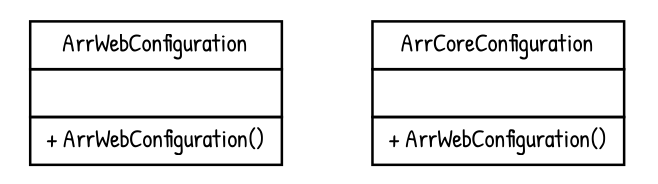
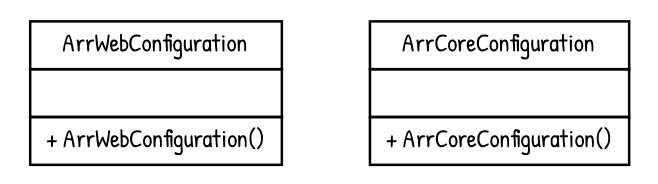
(498, 140) -> (500, 140)
